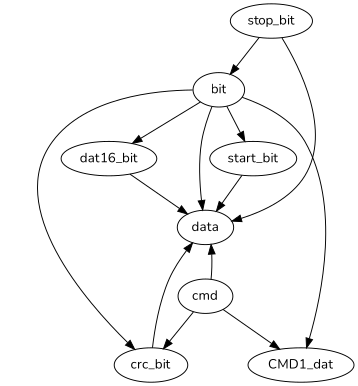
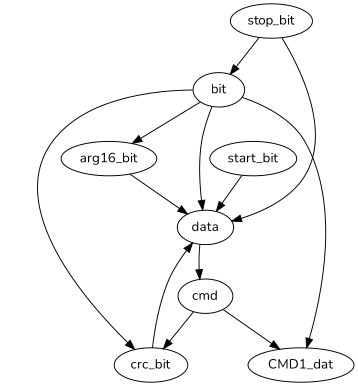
(234, 119) -> none
(109, 159) -> (109, 159)
(212, 267) -> (199, 257)
